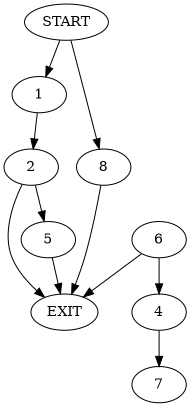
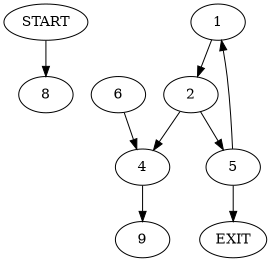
(55, 54) -> (229, 100)
(90, 236) -> none
(8, 241) -> (170, 127)
(117, 272) -> none
(159, 385) -> (143, 240)
